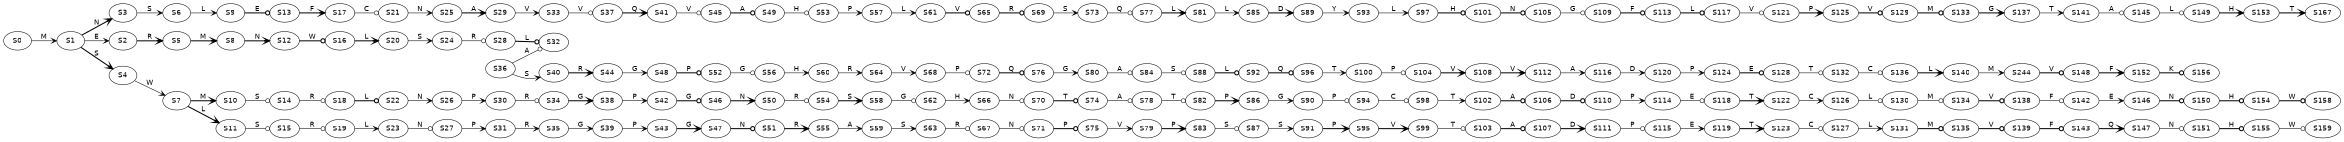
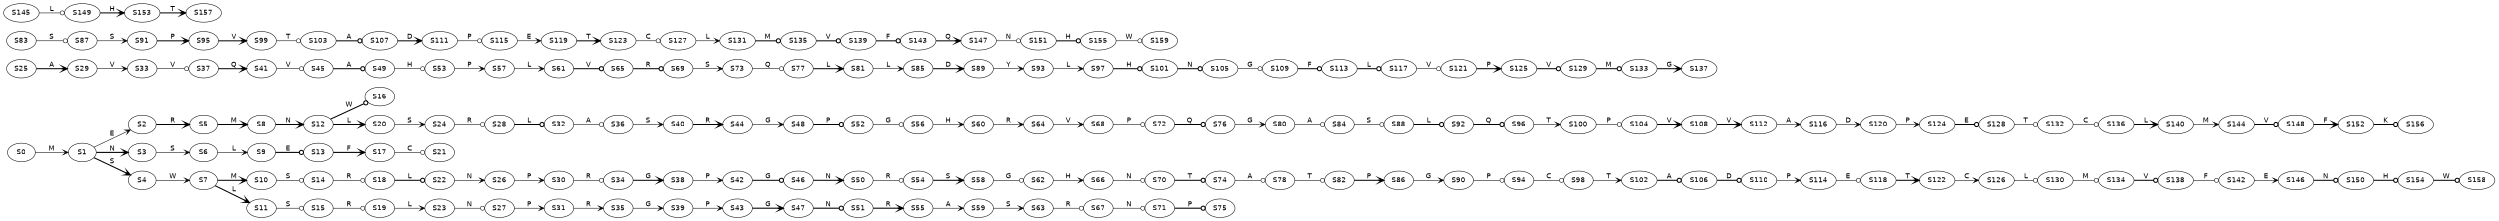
(418, 13) -> none
(2081, 13) -> none
(2323, 13) -> (204, 13)
(364, 41) -> (346, 125)
(525, 57) -> (586, 125)
(2022, 73) -> (2237, 125)
(1147, 129) -> none
